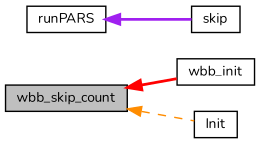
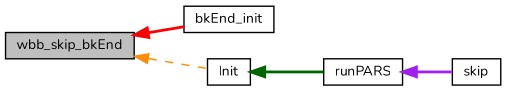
(216, 72) -> (229, 19)
none -> (294, 72)
(66, 98) -> (70, 46)
